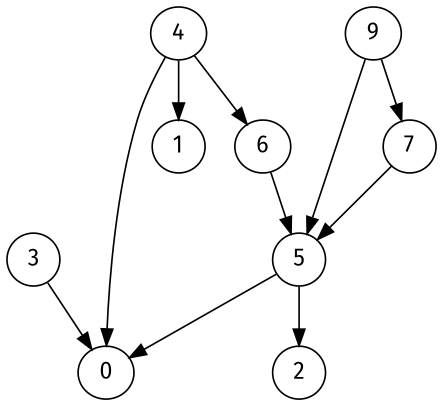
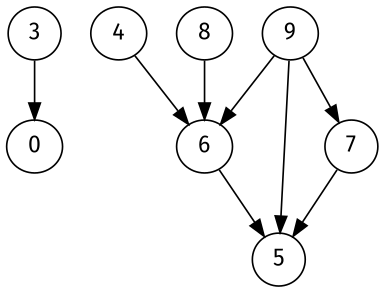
none -> (205, 33)
none -> (253, 83)
(179, 147) -> none
(122, 189) -> none
(210, 312) -> none
(299, 373) -> none
